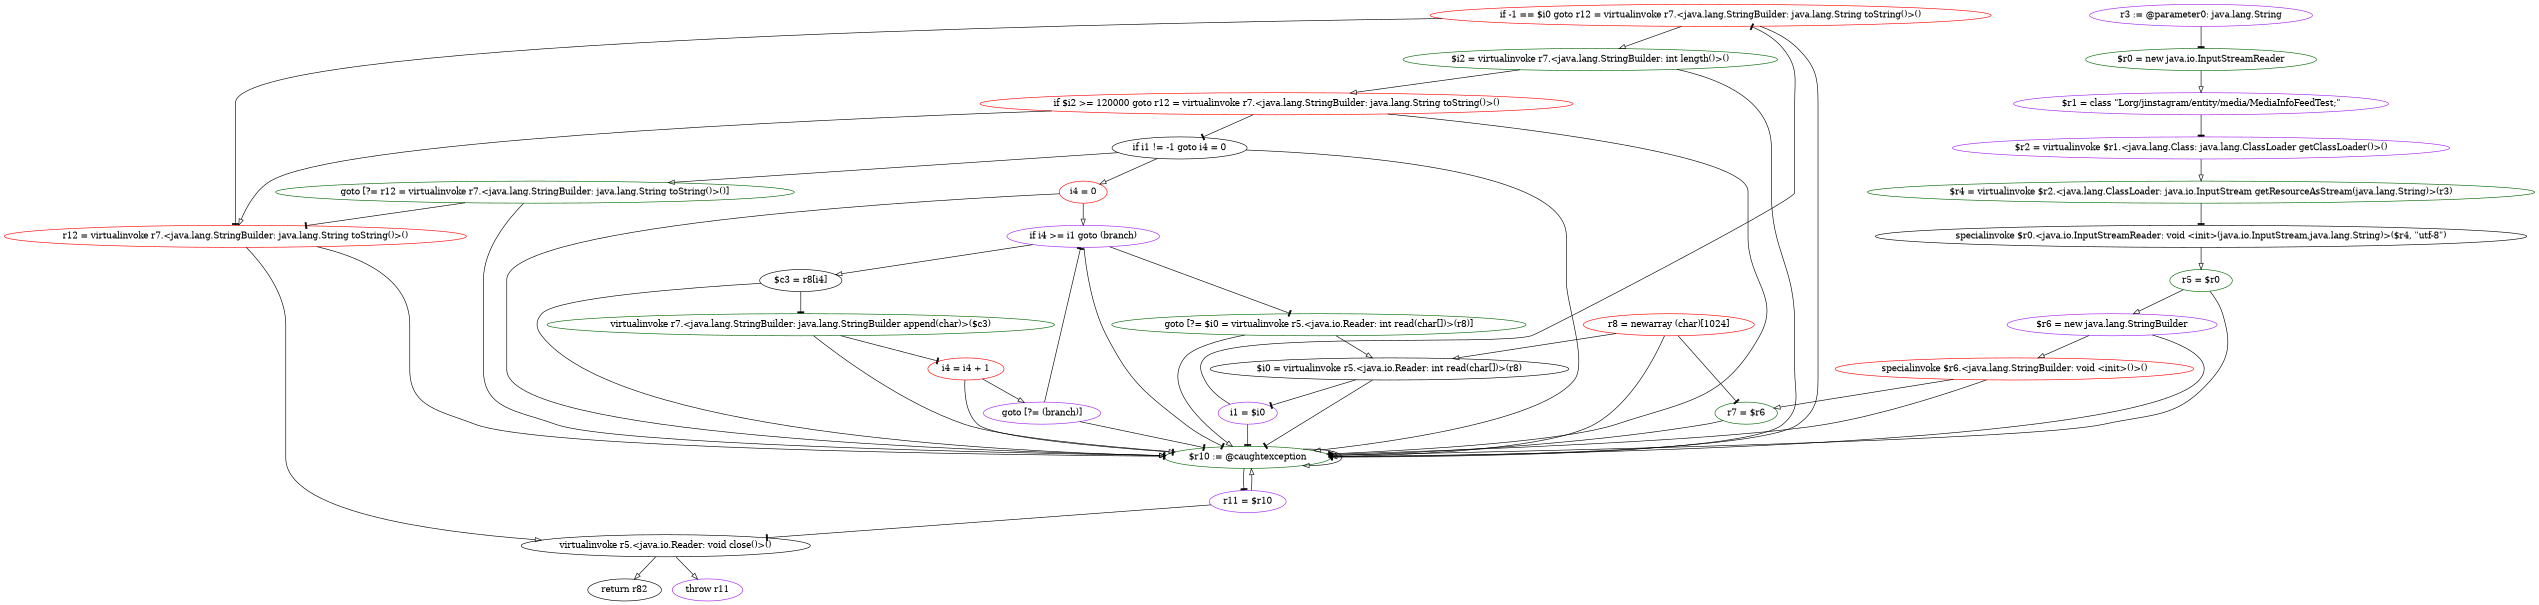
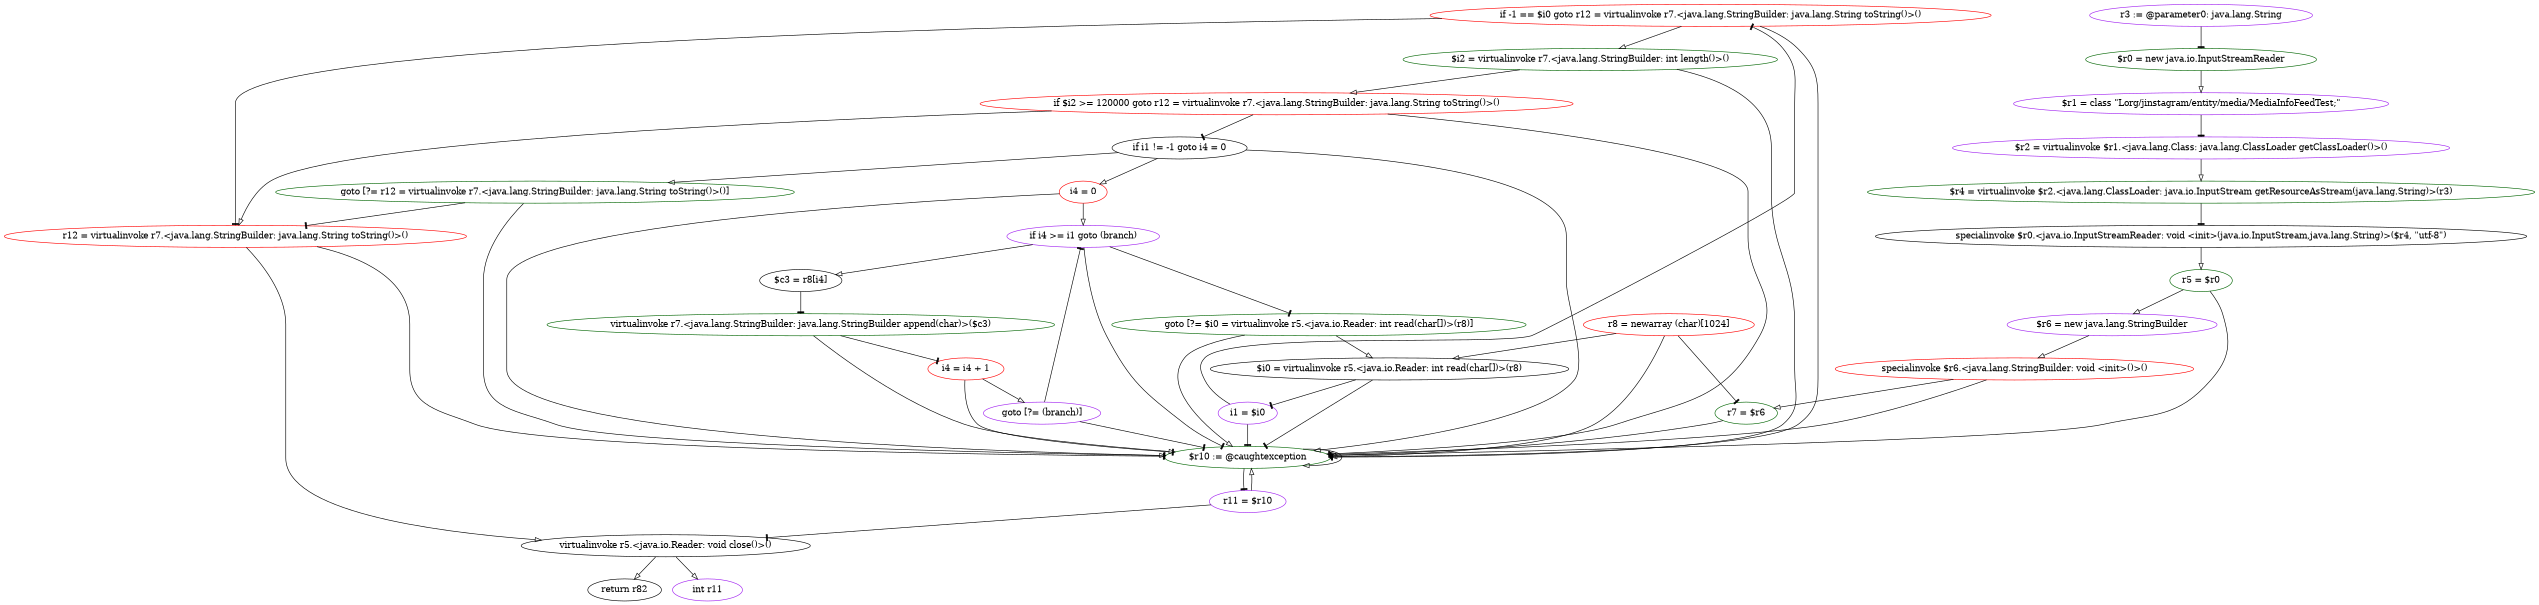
(719, 413) -> none
(1951, 433) -> none
(708, 590) -> (708, 590)
